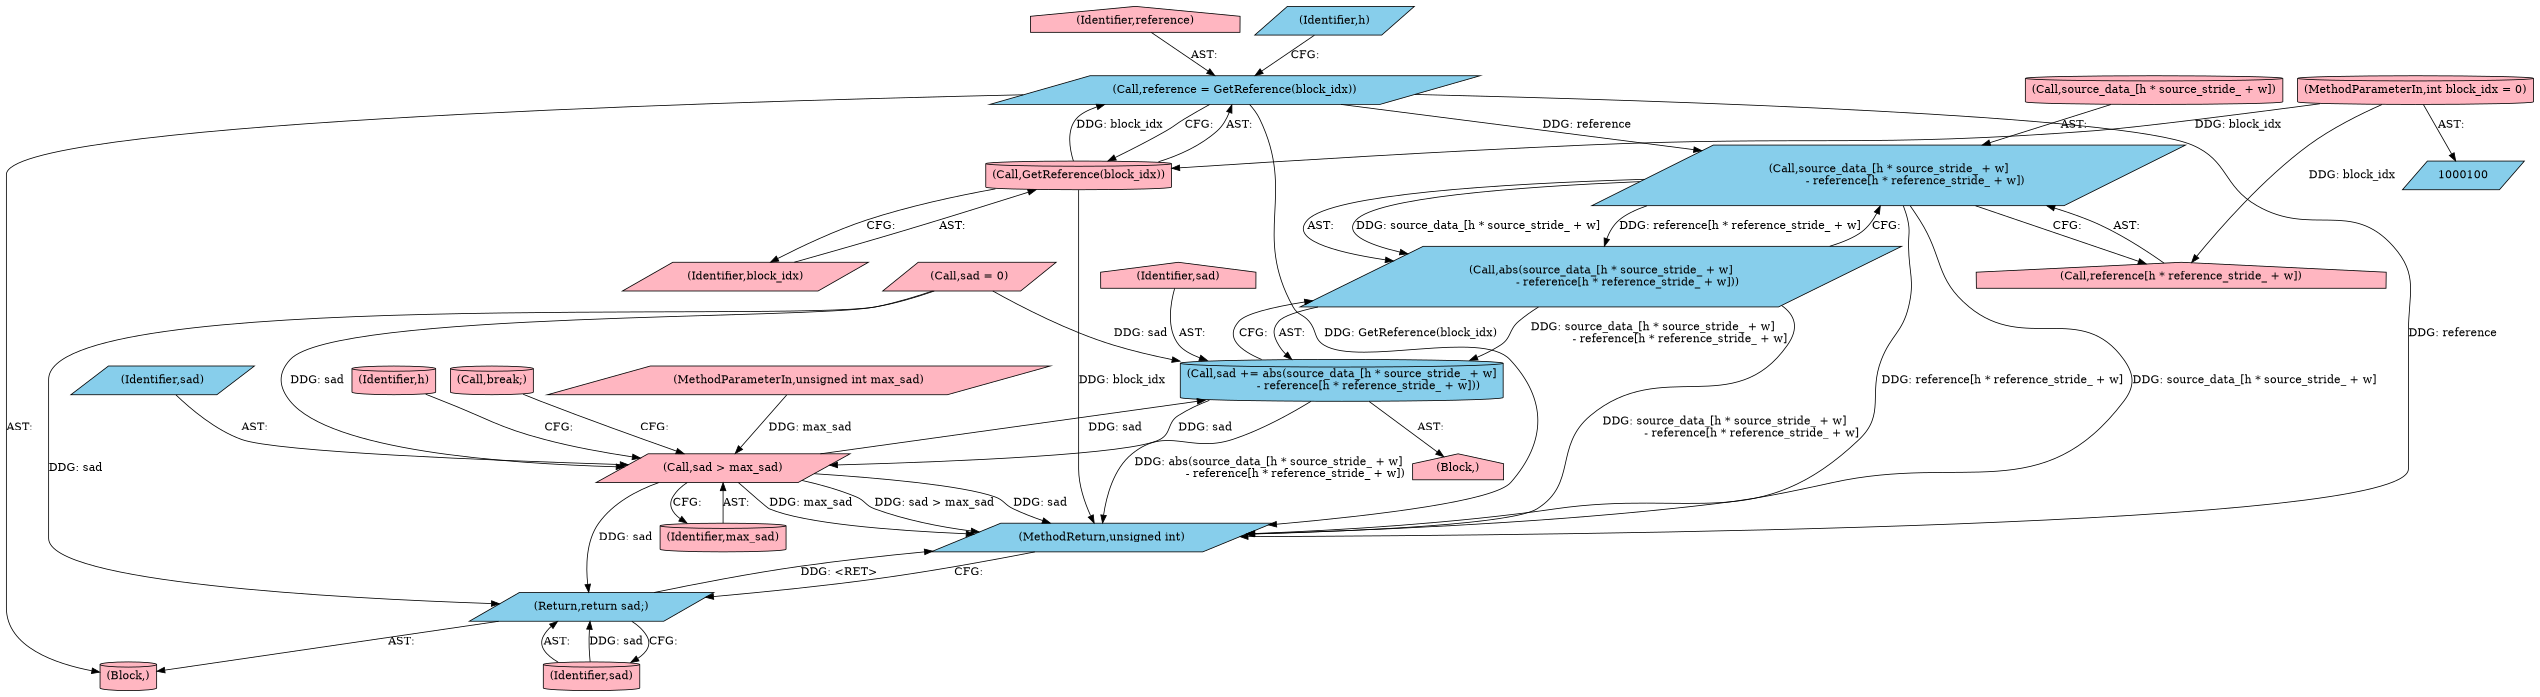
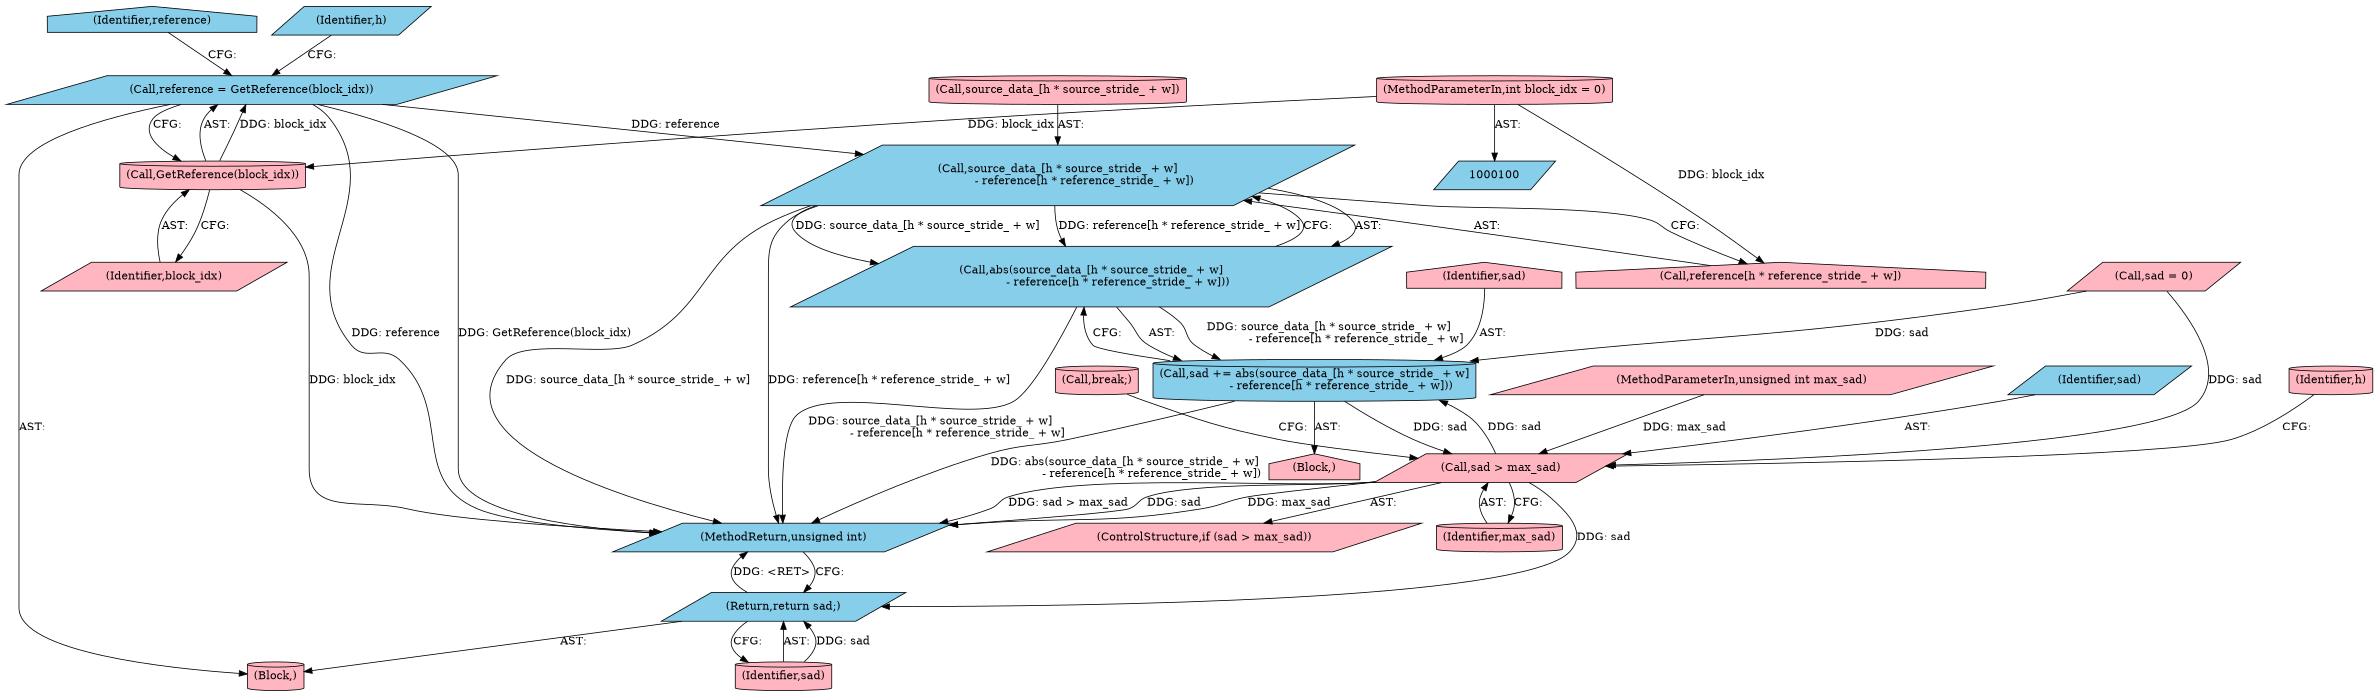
(1135, 21) -> (152, 21)
(1206, 55) -> (224, 55)
(180, 330) -> none
none -> (1204, 538)
